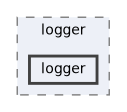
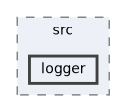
(63, 31) -> (63, 31)
